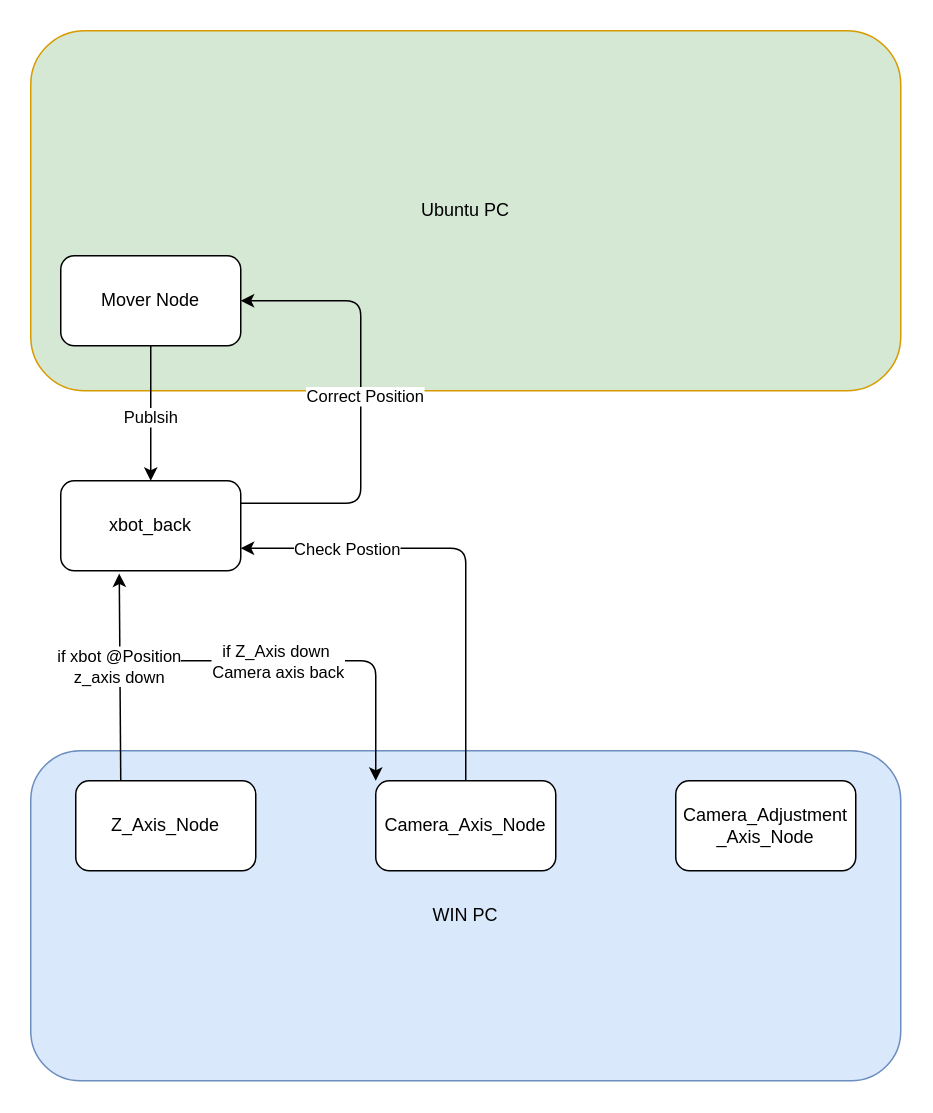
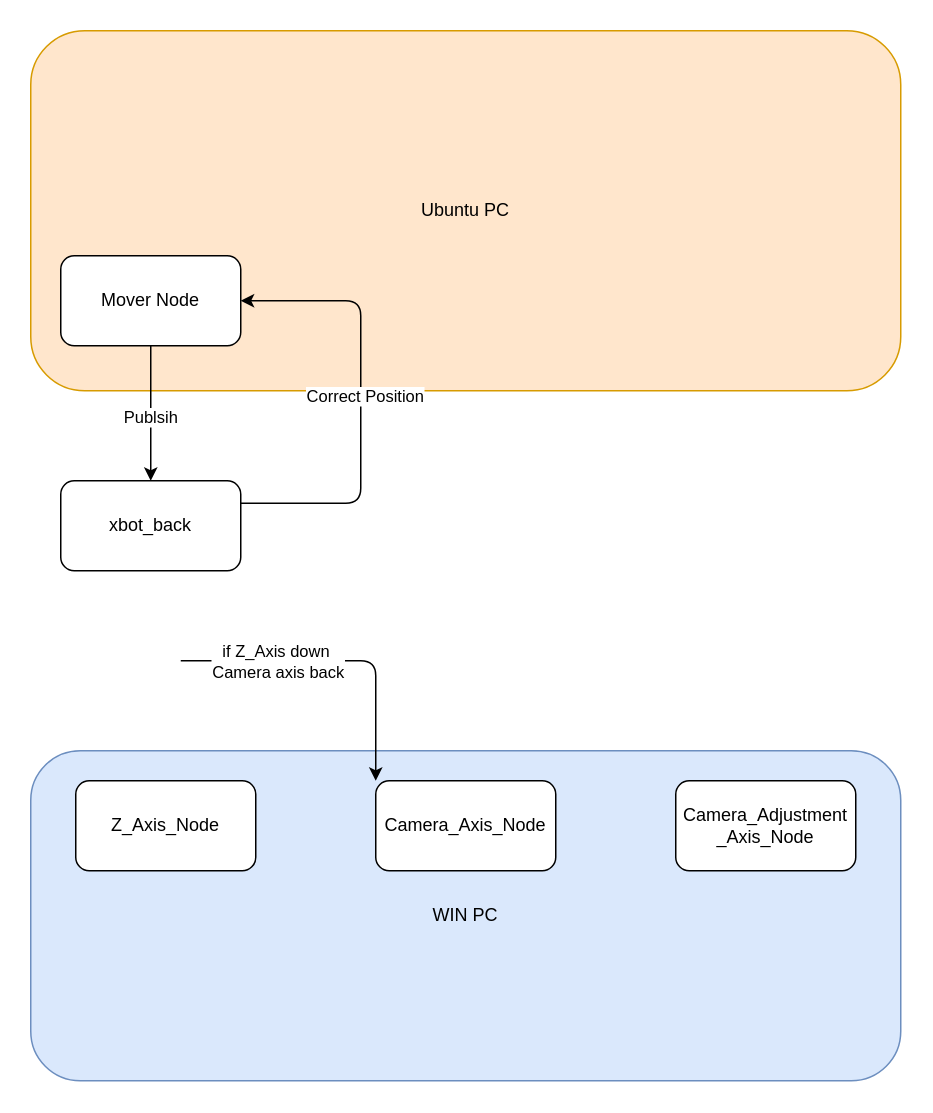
(466, 211) -> (466, 211)
(466, 562) -> none
(120, 727) -> none
